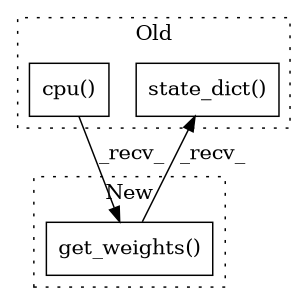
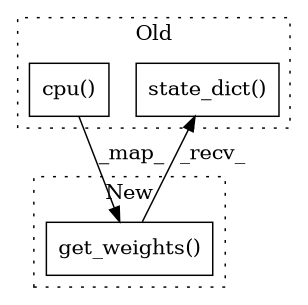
(132, 154) -> (132, 154)
